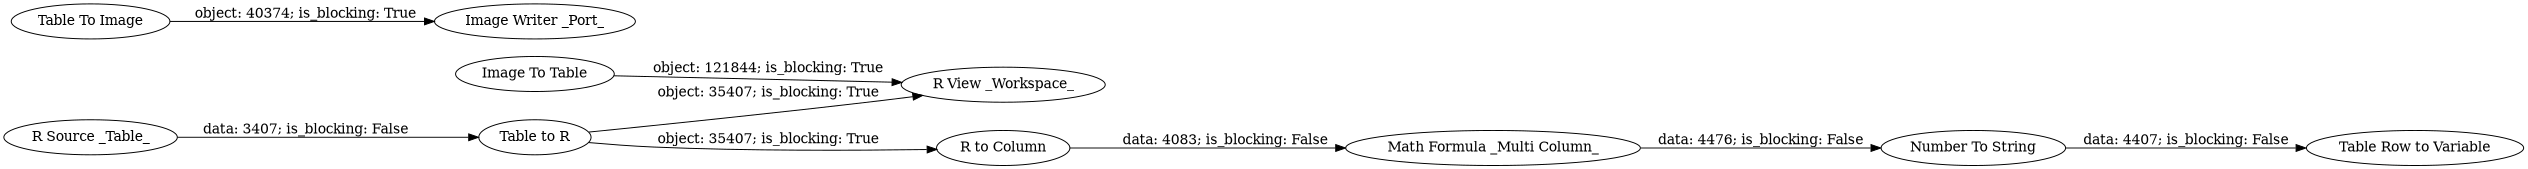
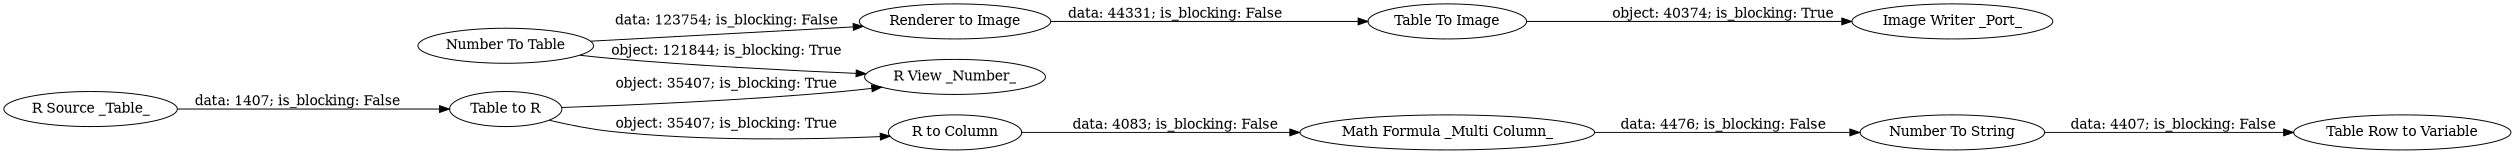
none -> (955, 21)
(535, 74) -> (506, 46)
(1003, 85) -> (955, 77)
(306, 130) -> (298, 102)
